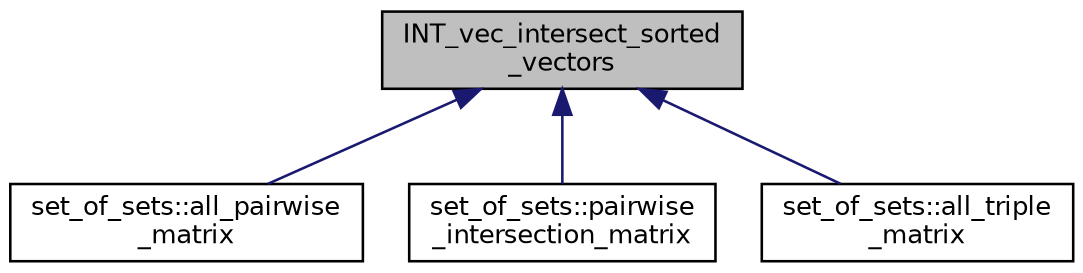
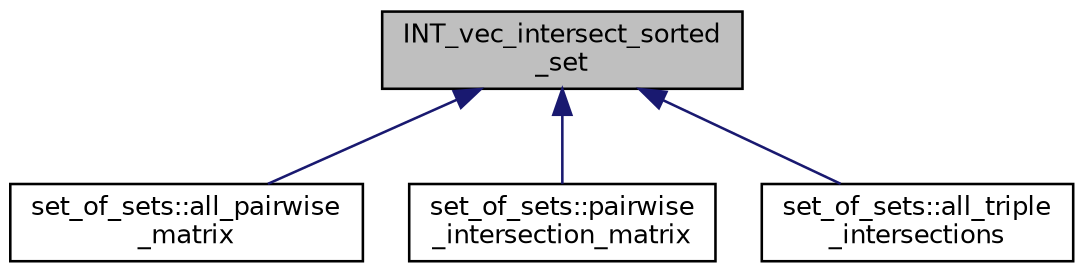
(562, 50) -> (562, 50)
(917, 223) -> (917, 223)
